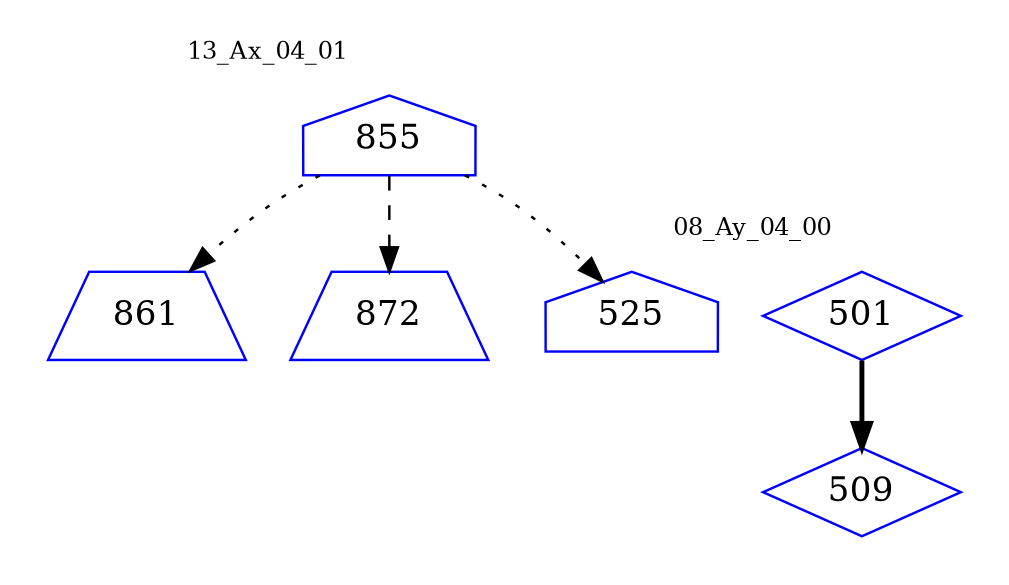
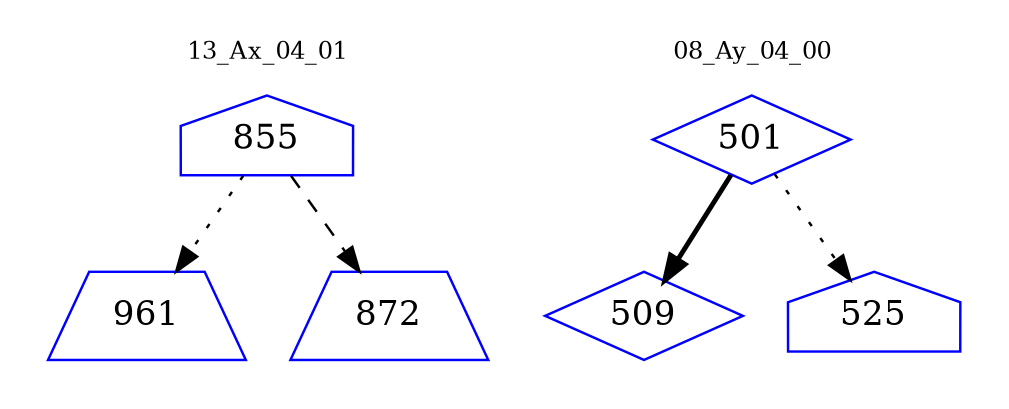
(543, 226) -> (805, 217)
(147, 316) -> (147, 316)
